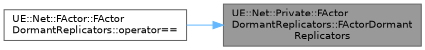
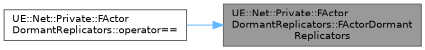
(95, 25) -> (95, 25)
